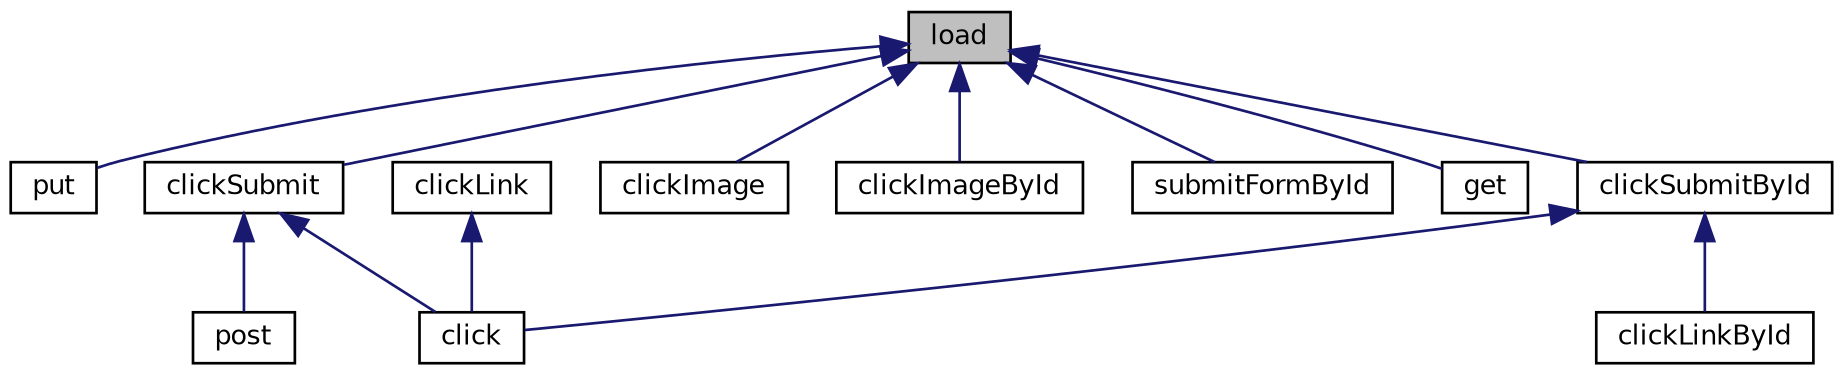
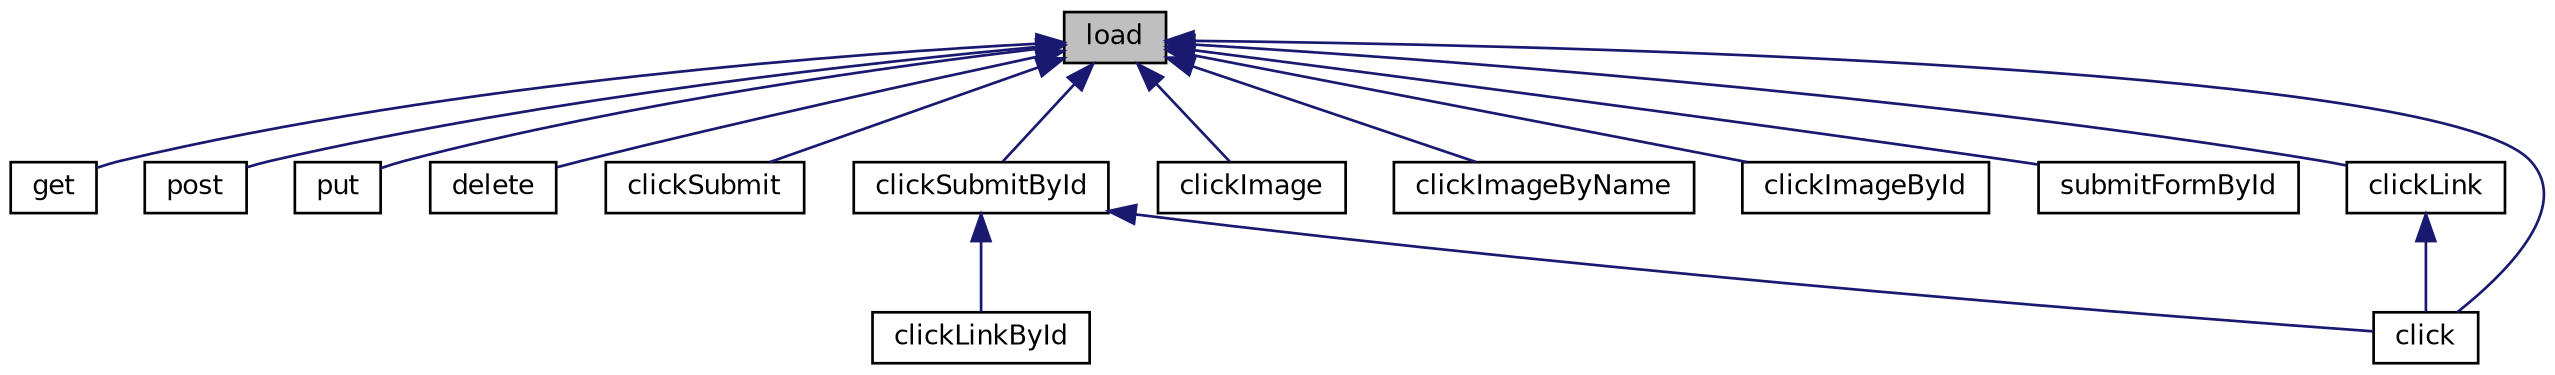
none -> (1772, 91)
none -> (493, 188)
none -> (1544, 188)
(369, 270) -> (1961, 67)
(244, 277) -> (600, 100)
